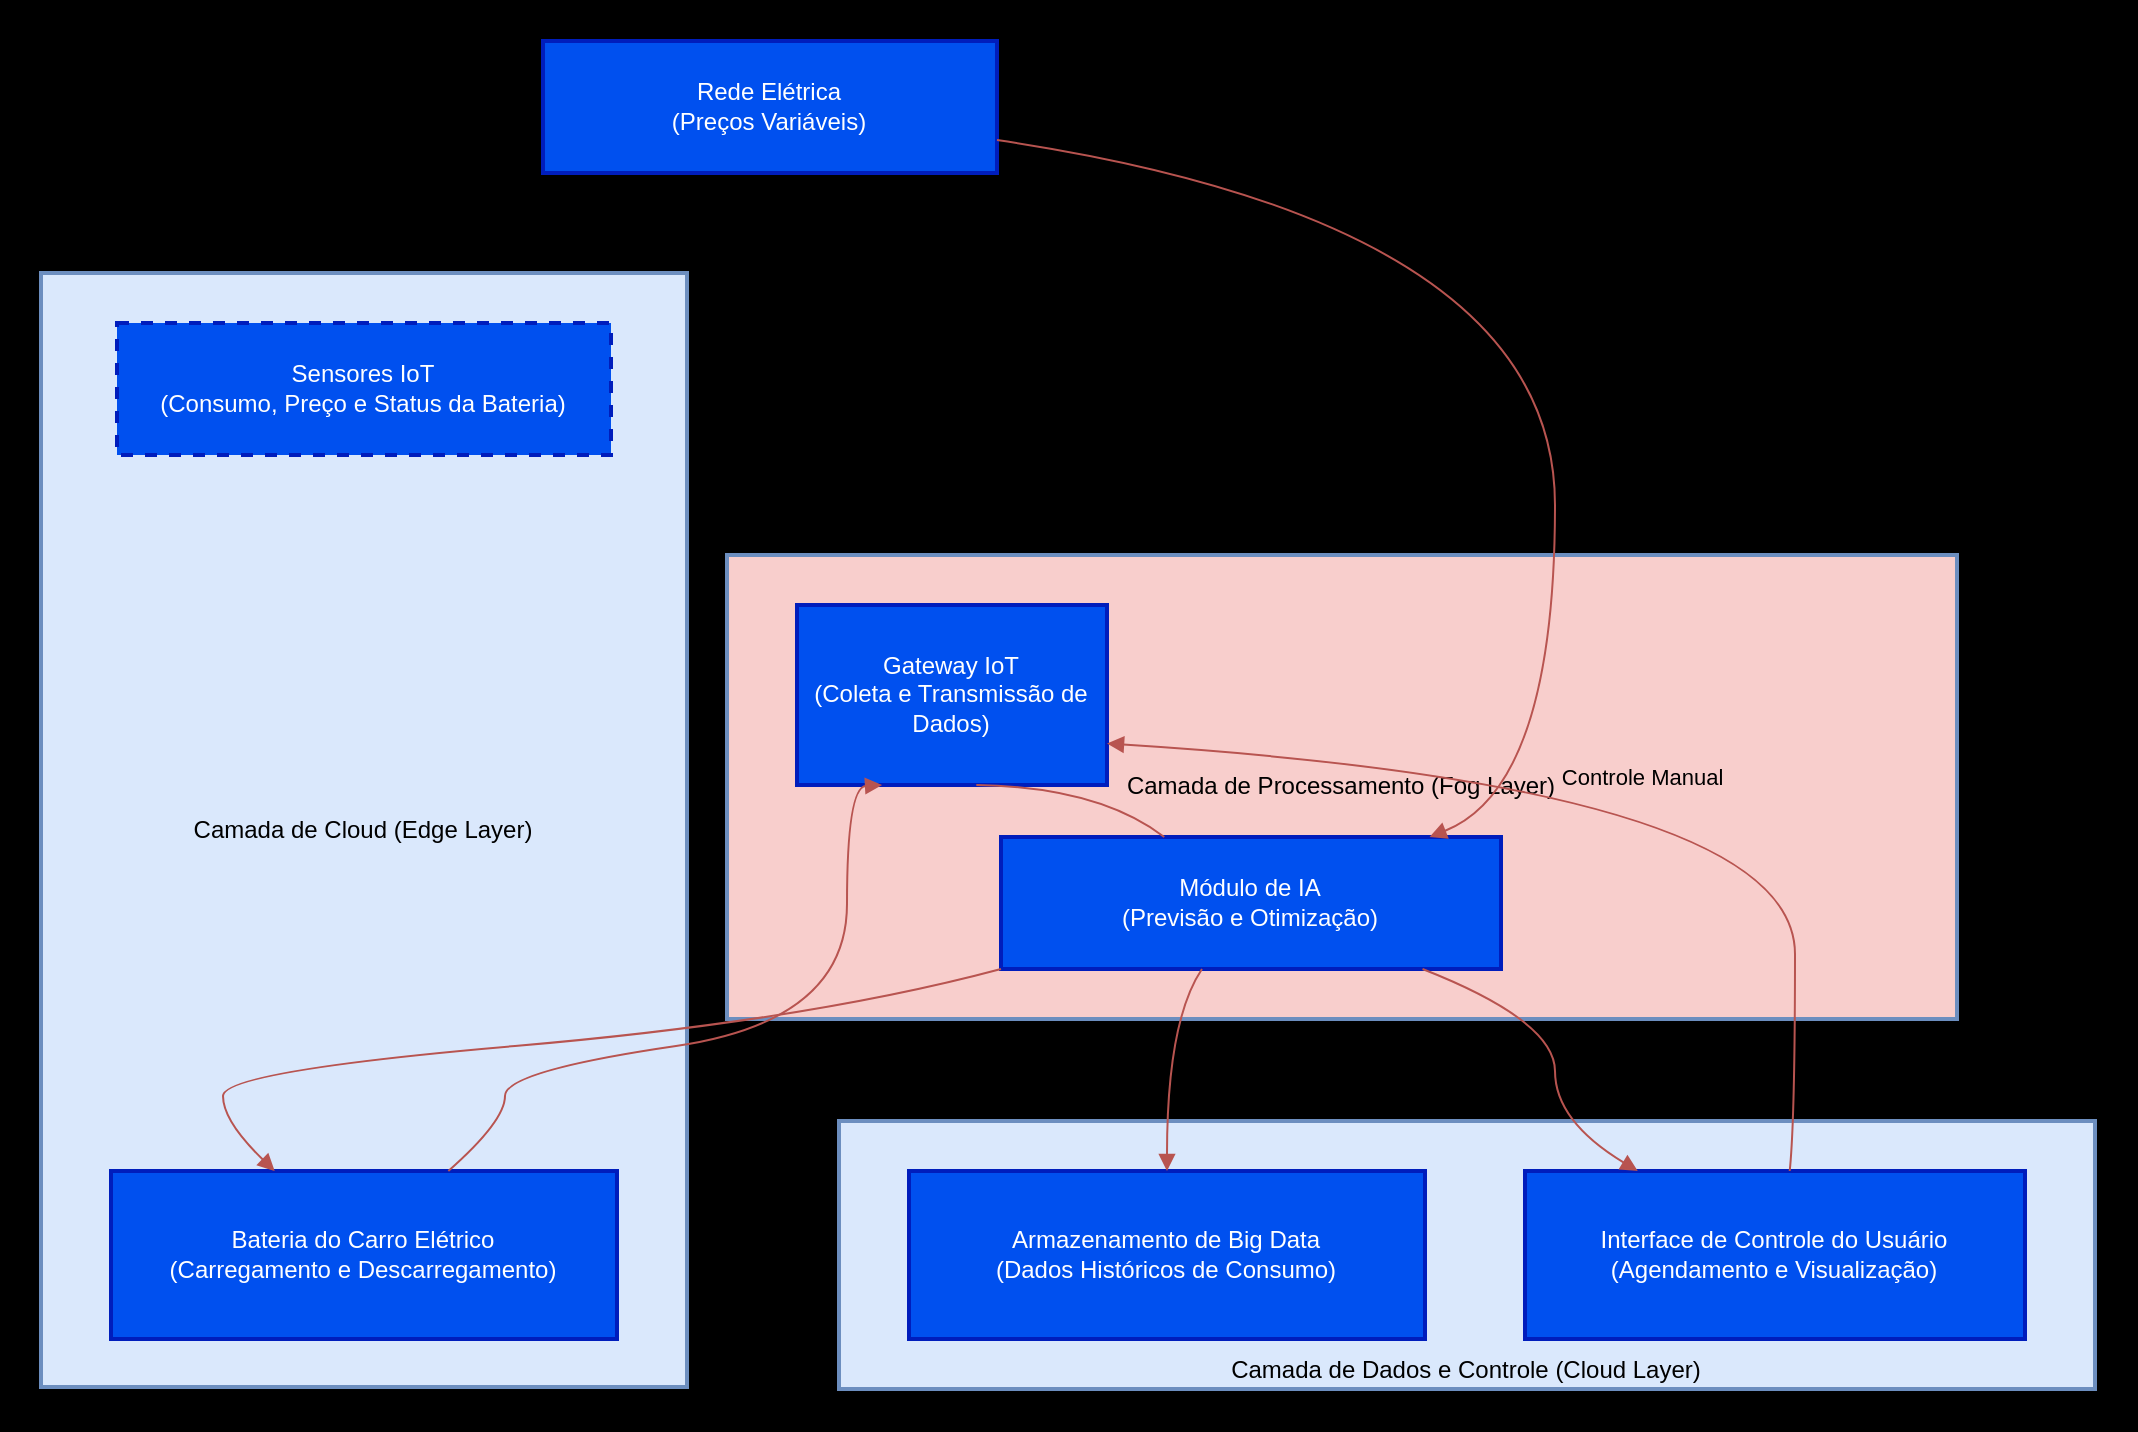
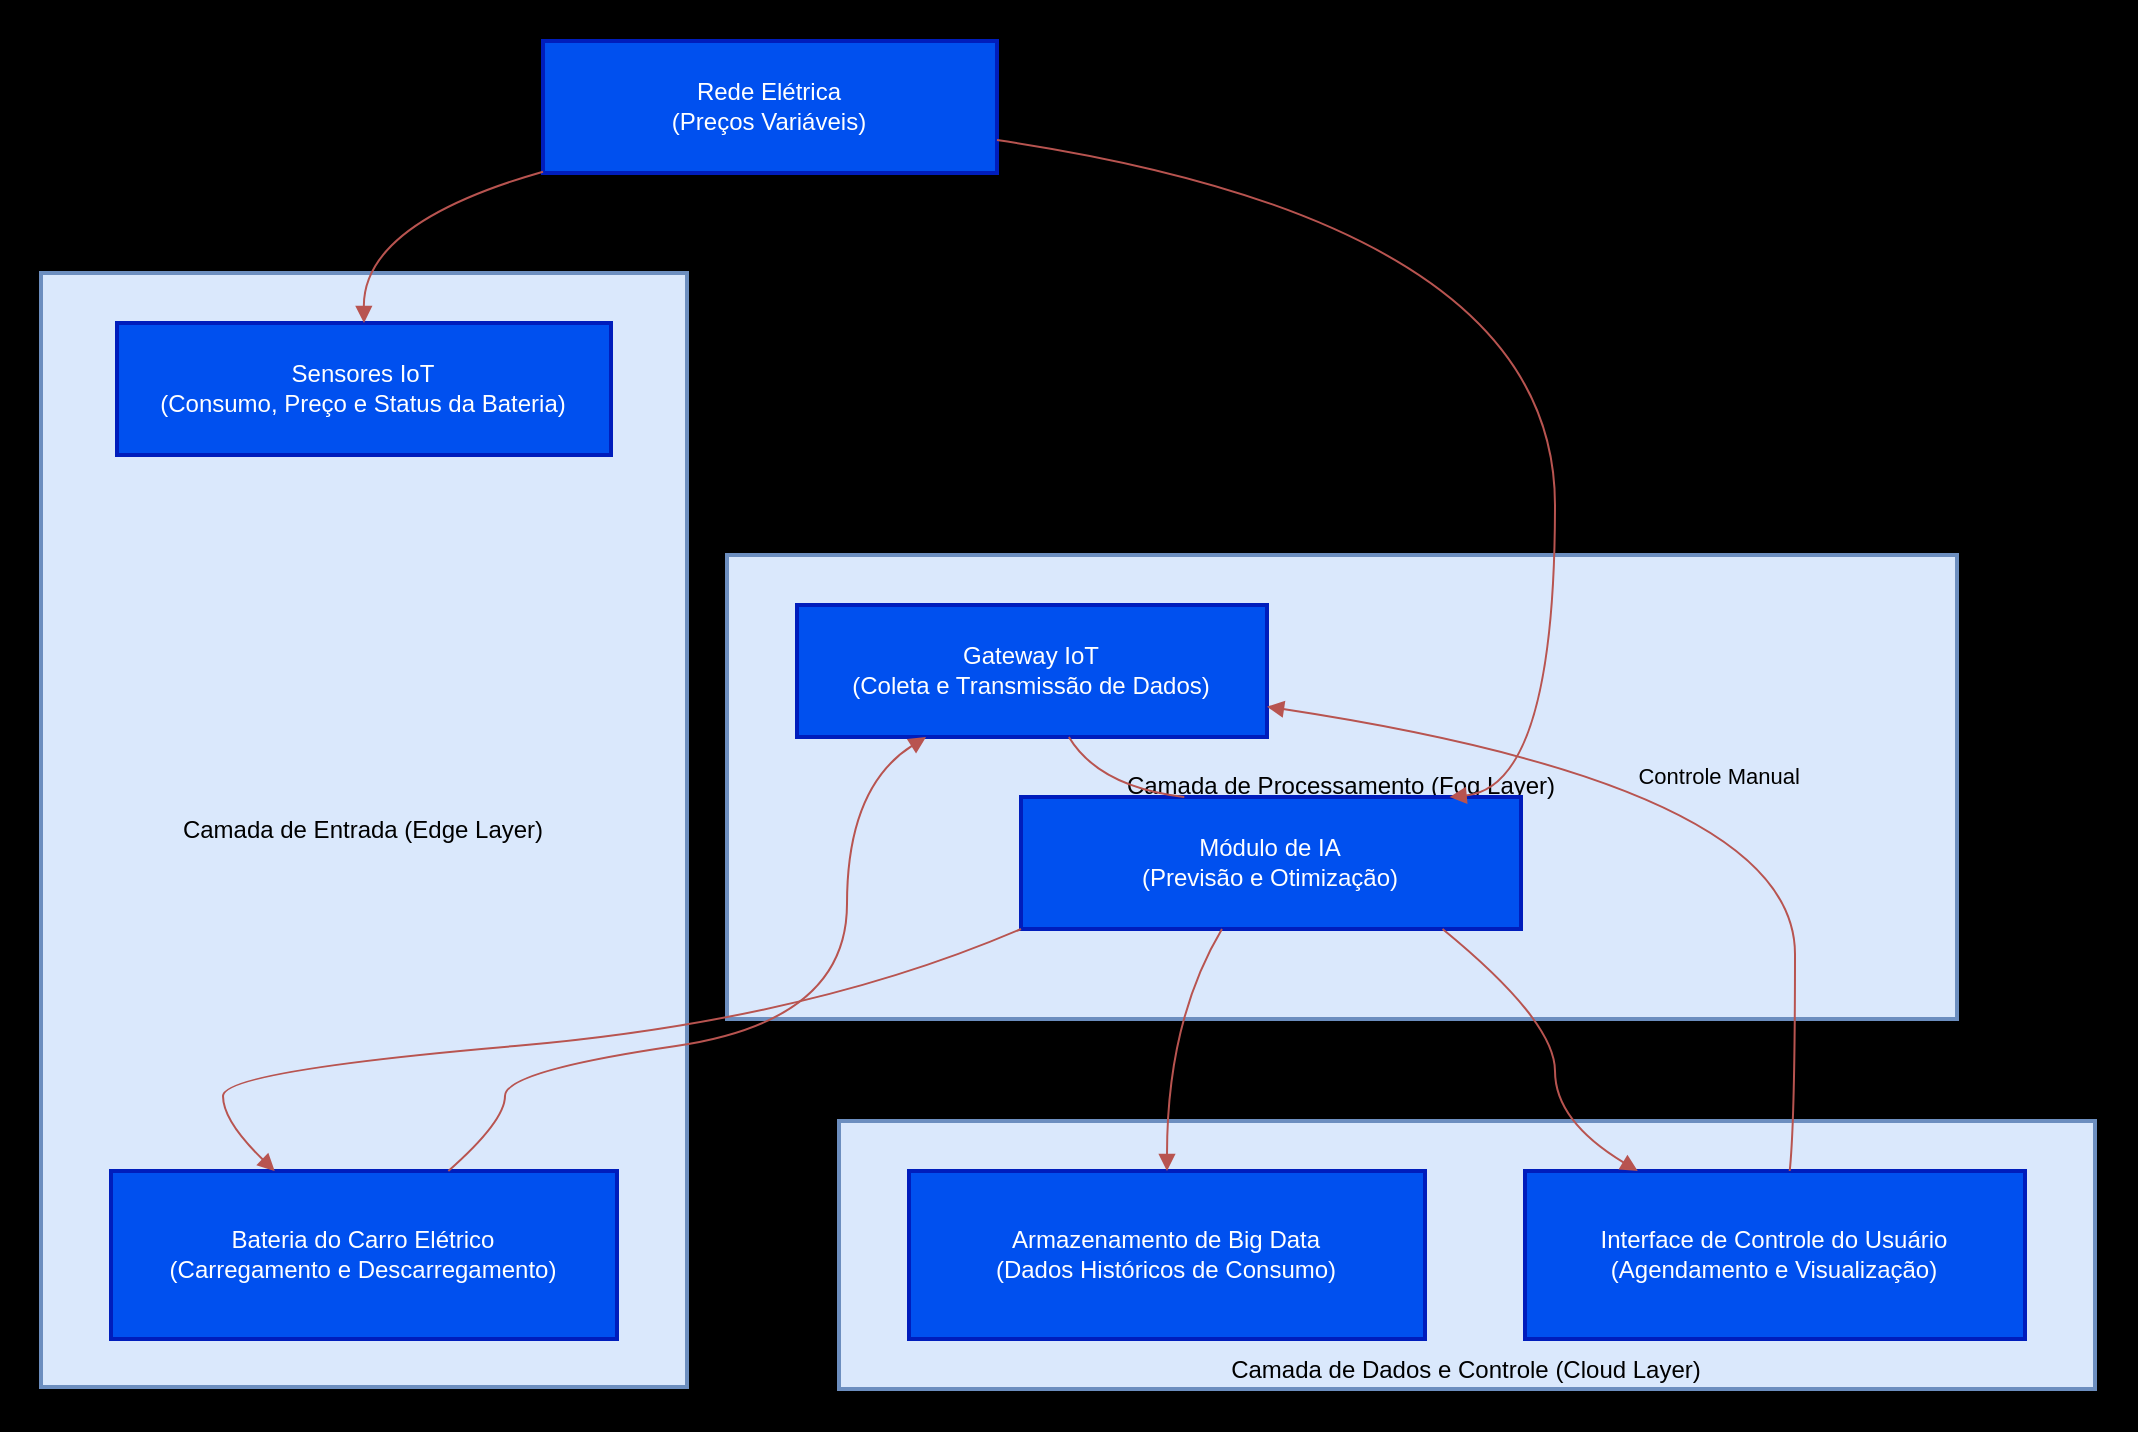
none -> (432, 216)
(364, 389) -> (364, 389)
(952, 695) -> (1032, 671)
(1342, 787) -> (1342, 787)
(364, 831) -> (364, 831)
(1251, 903) -> (1271, 863)
